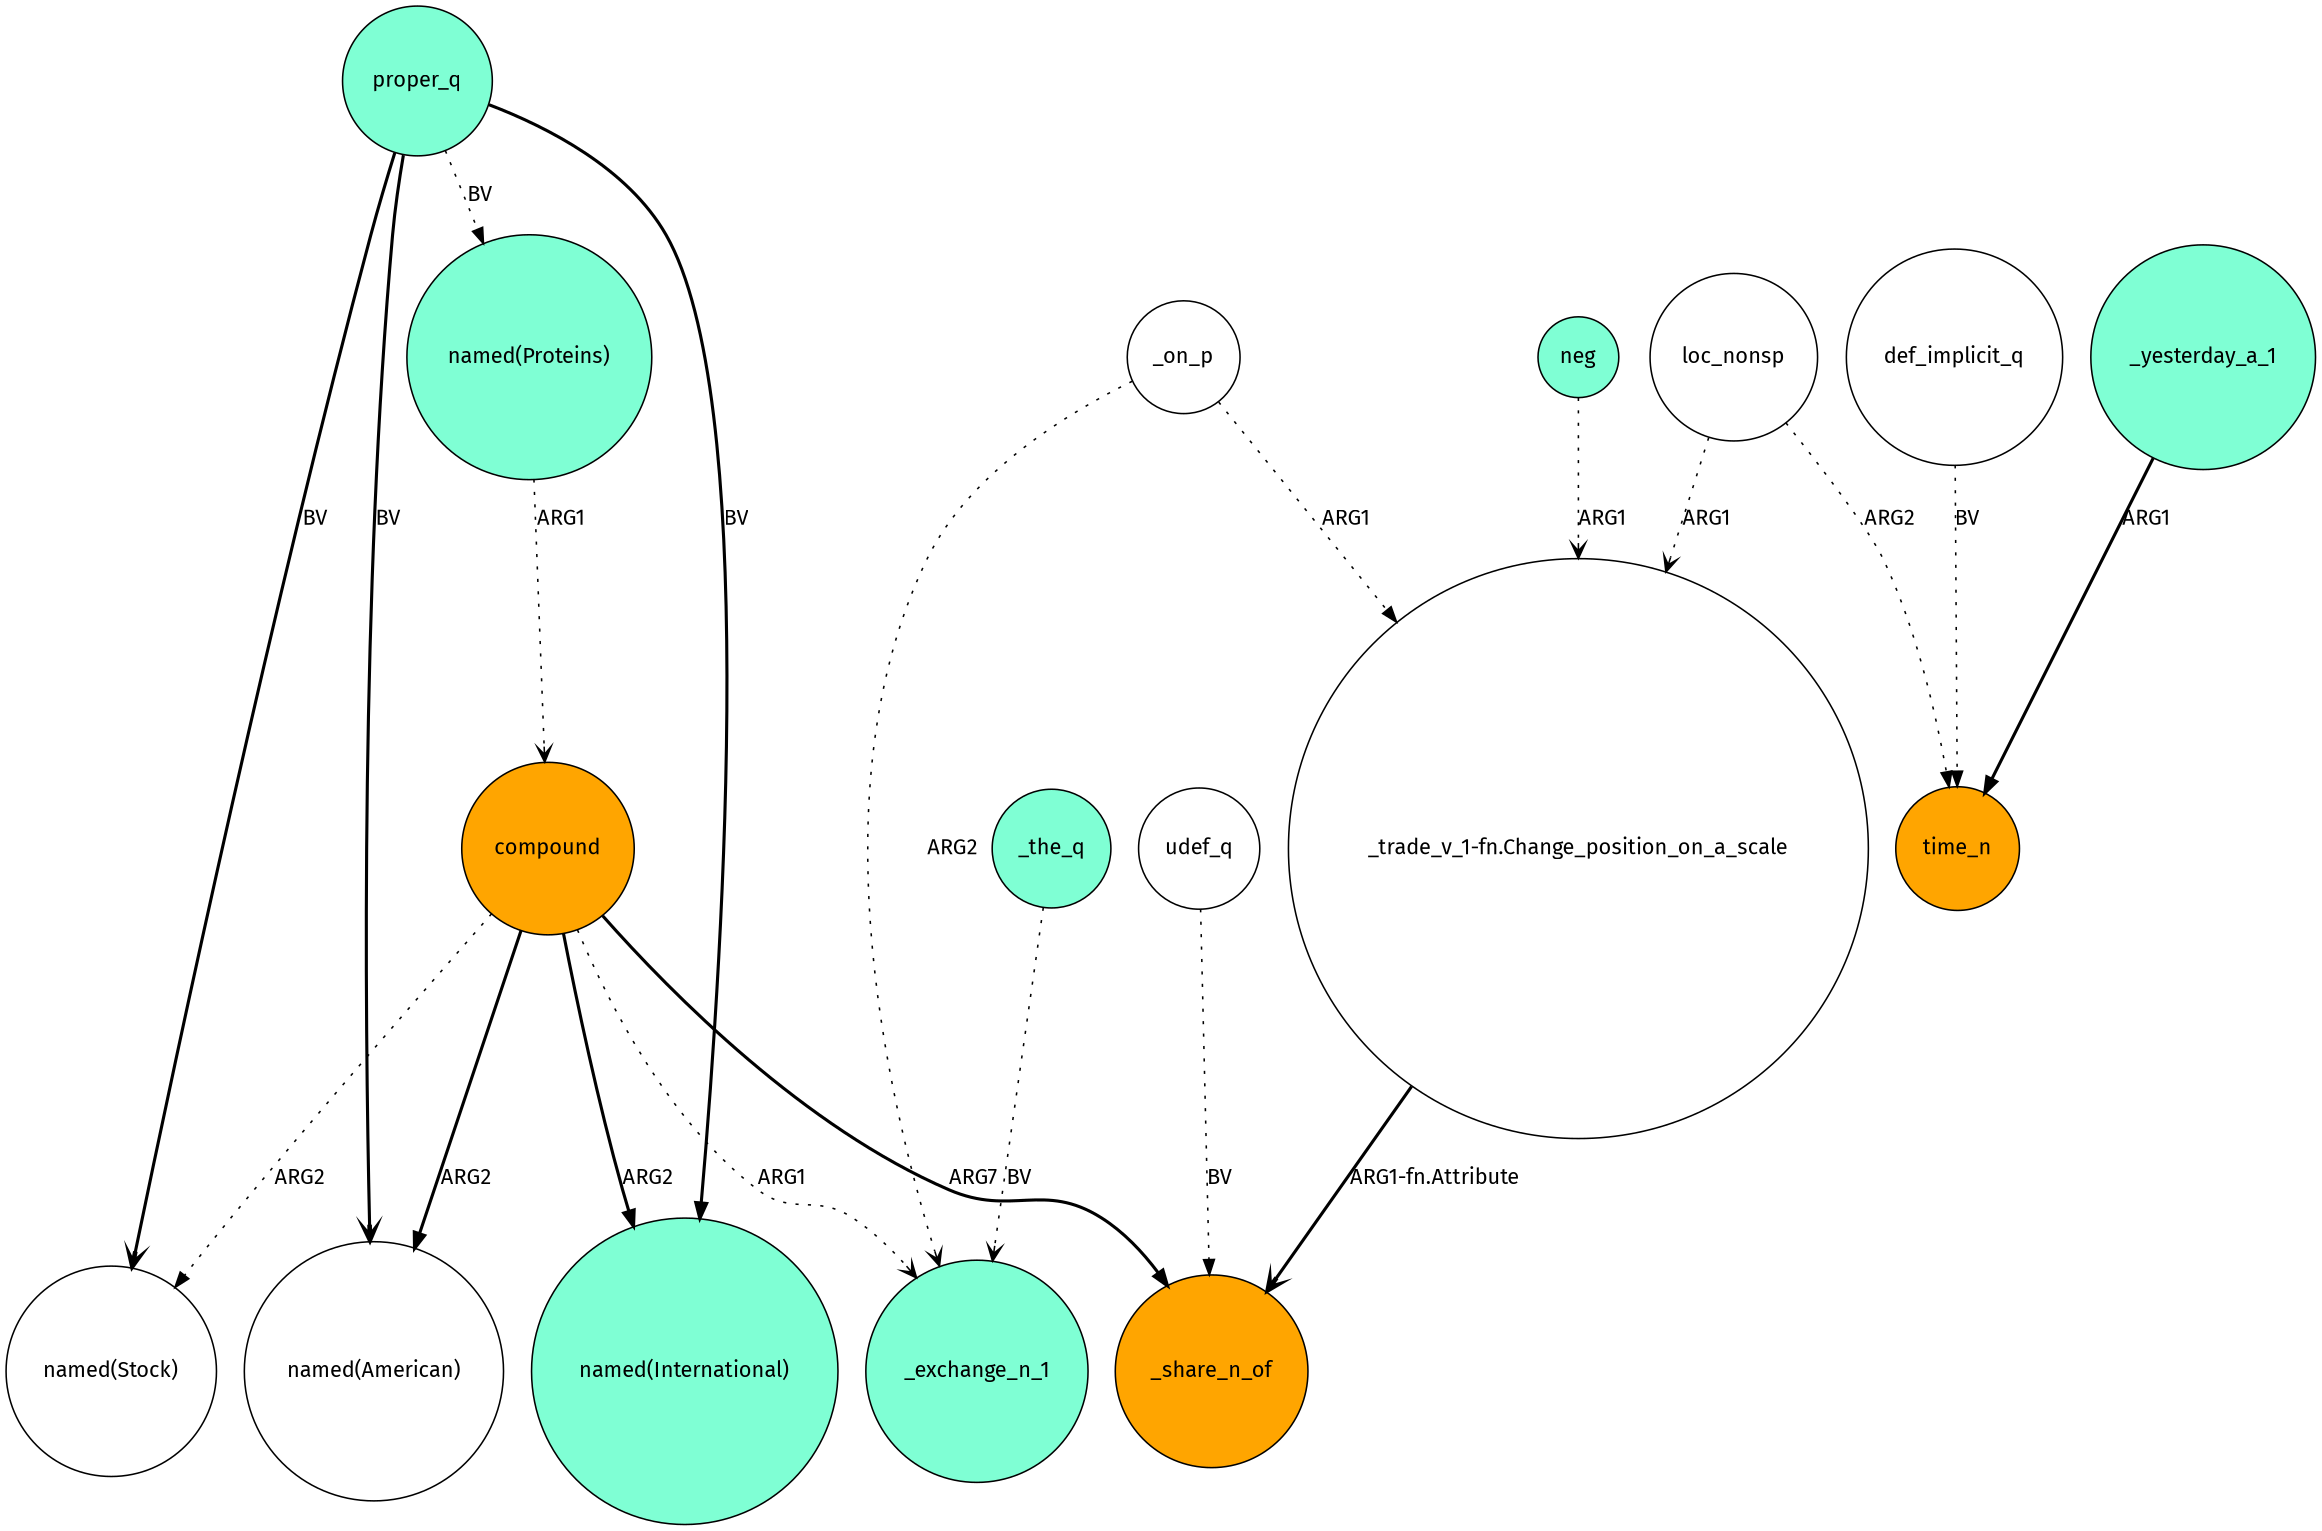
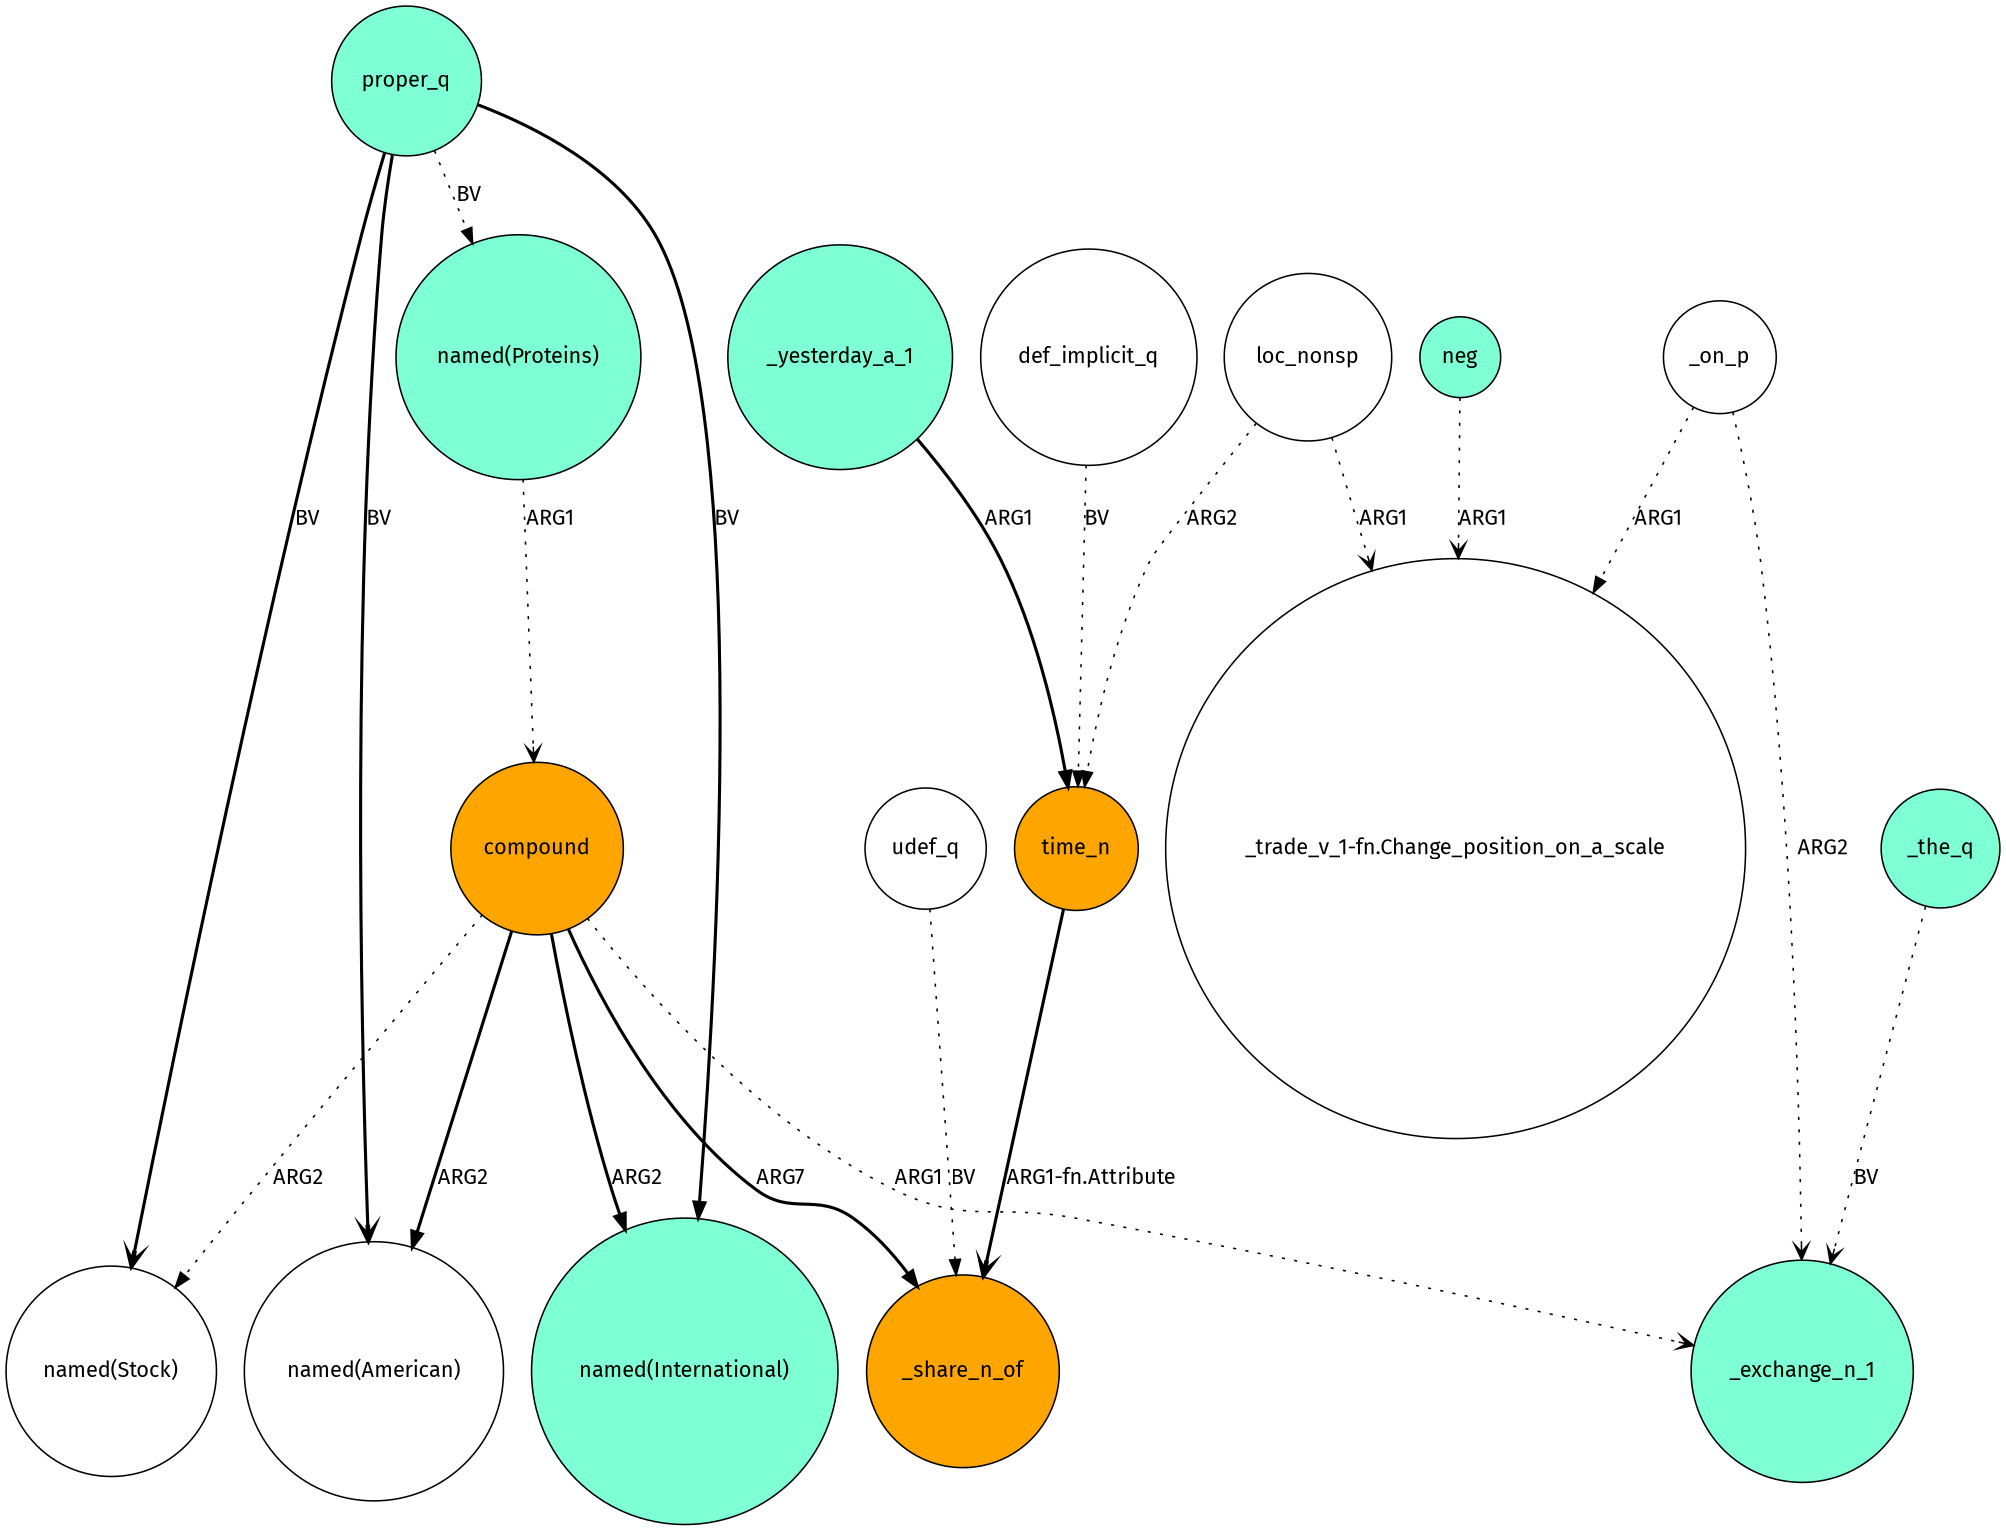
(1344, 1182) -> (1025, 1085)
